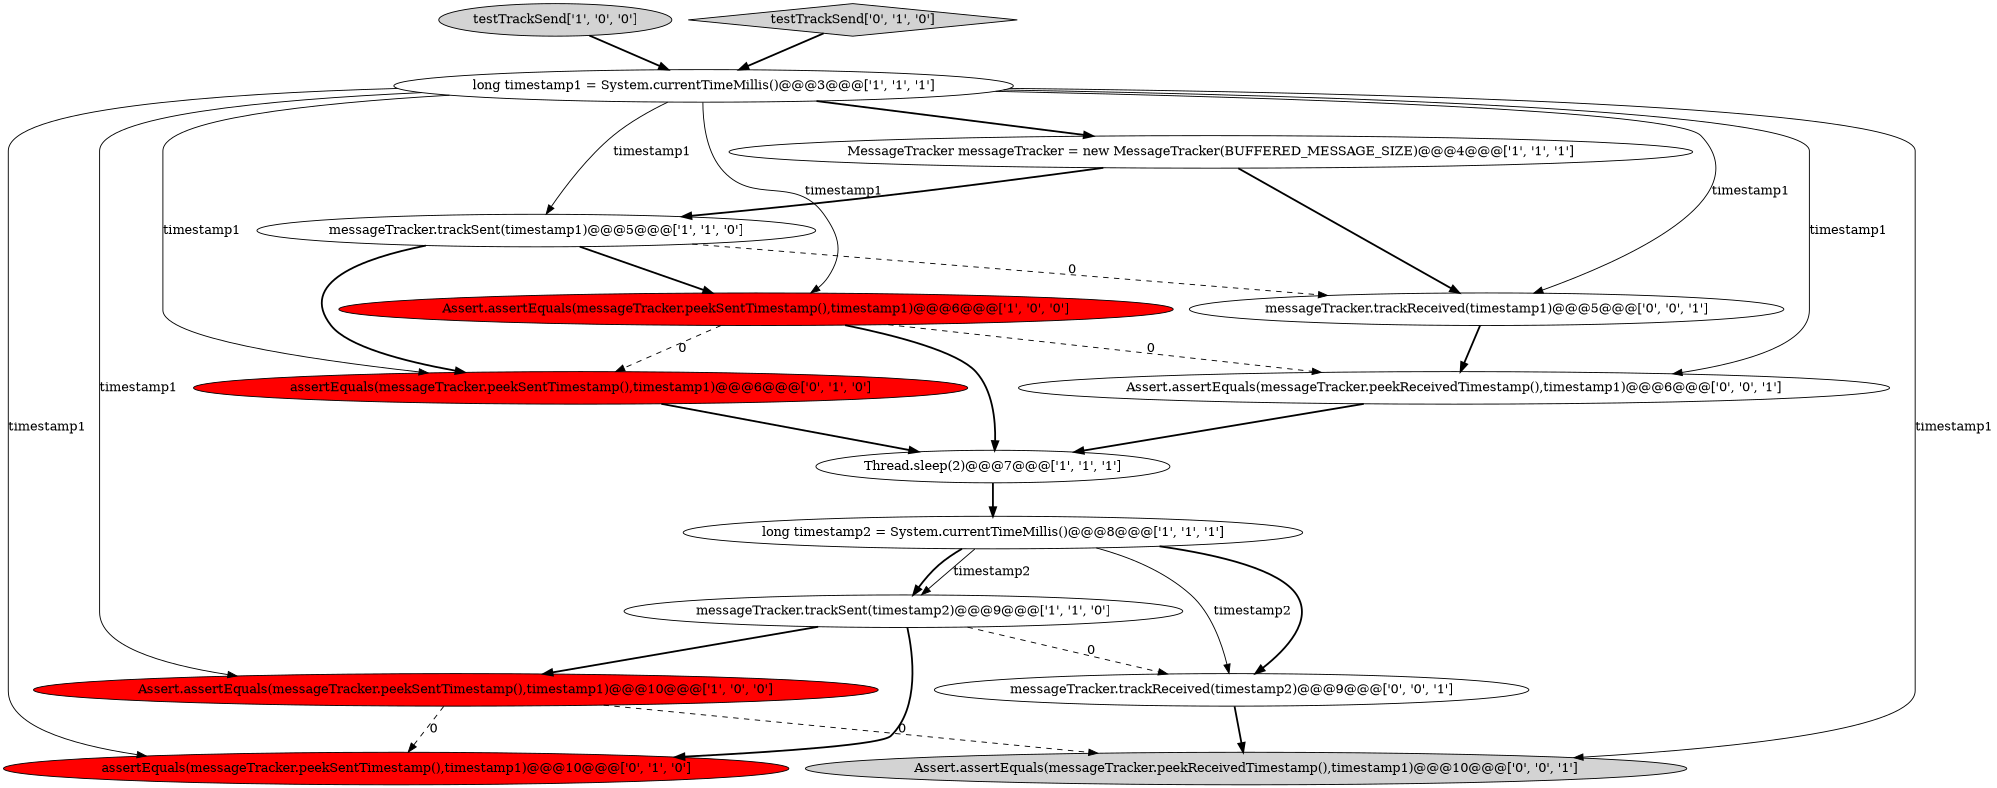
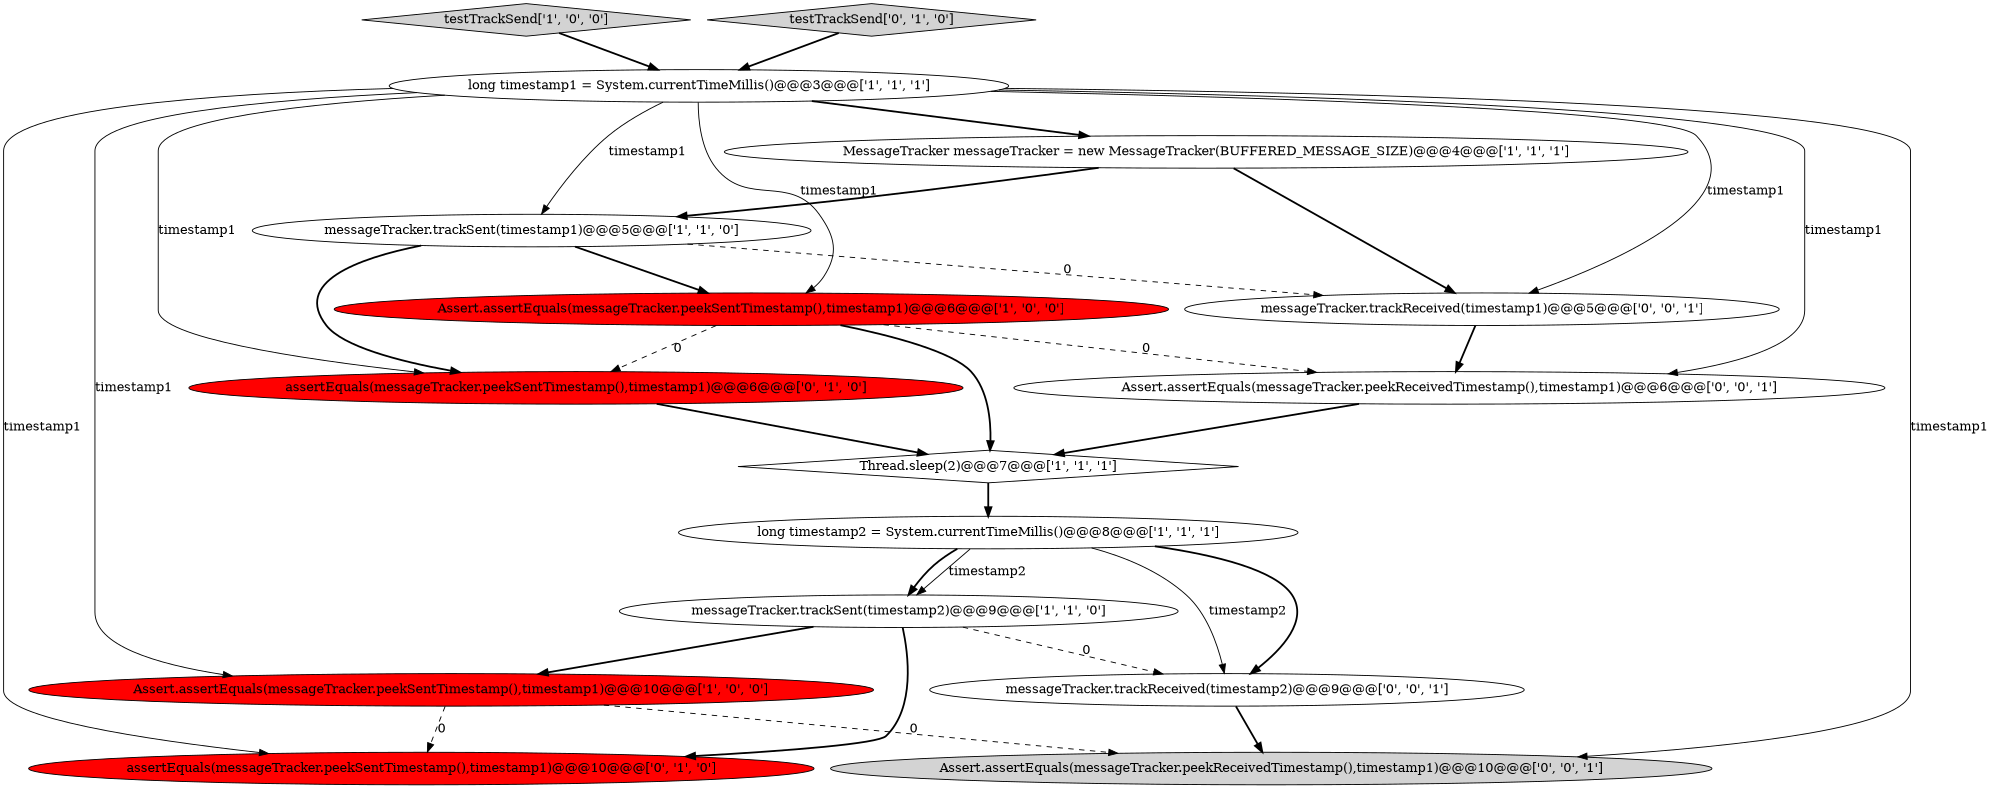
(555, 20) -> (526, 20)
(993, 467) -> (988, 467)
